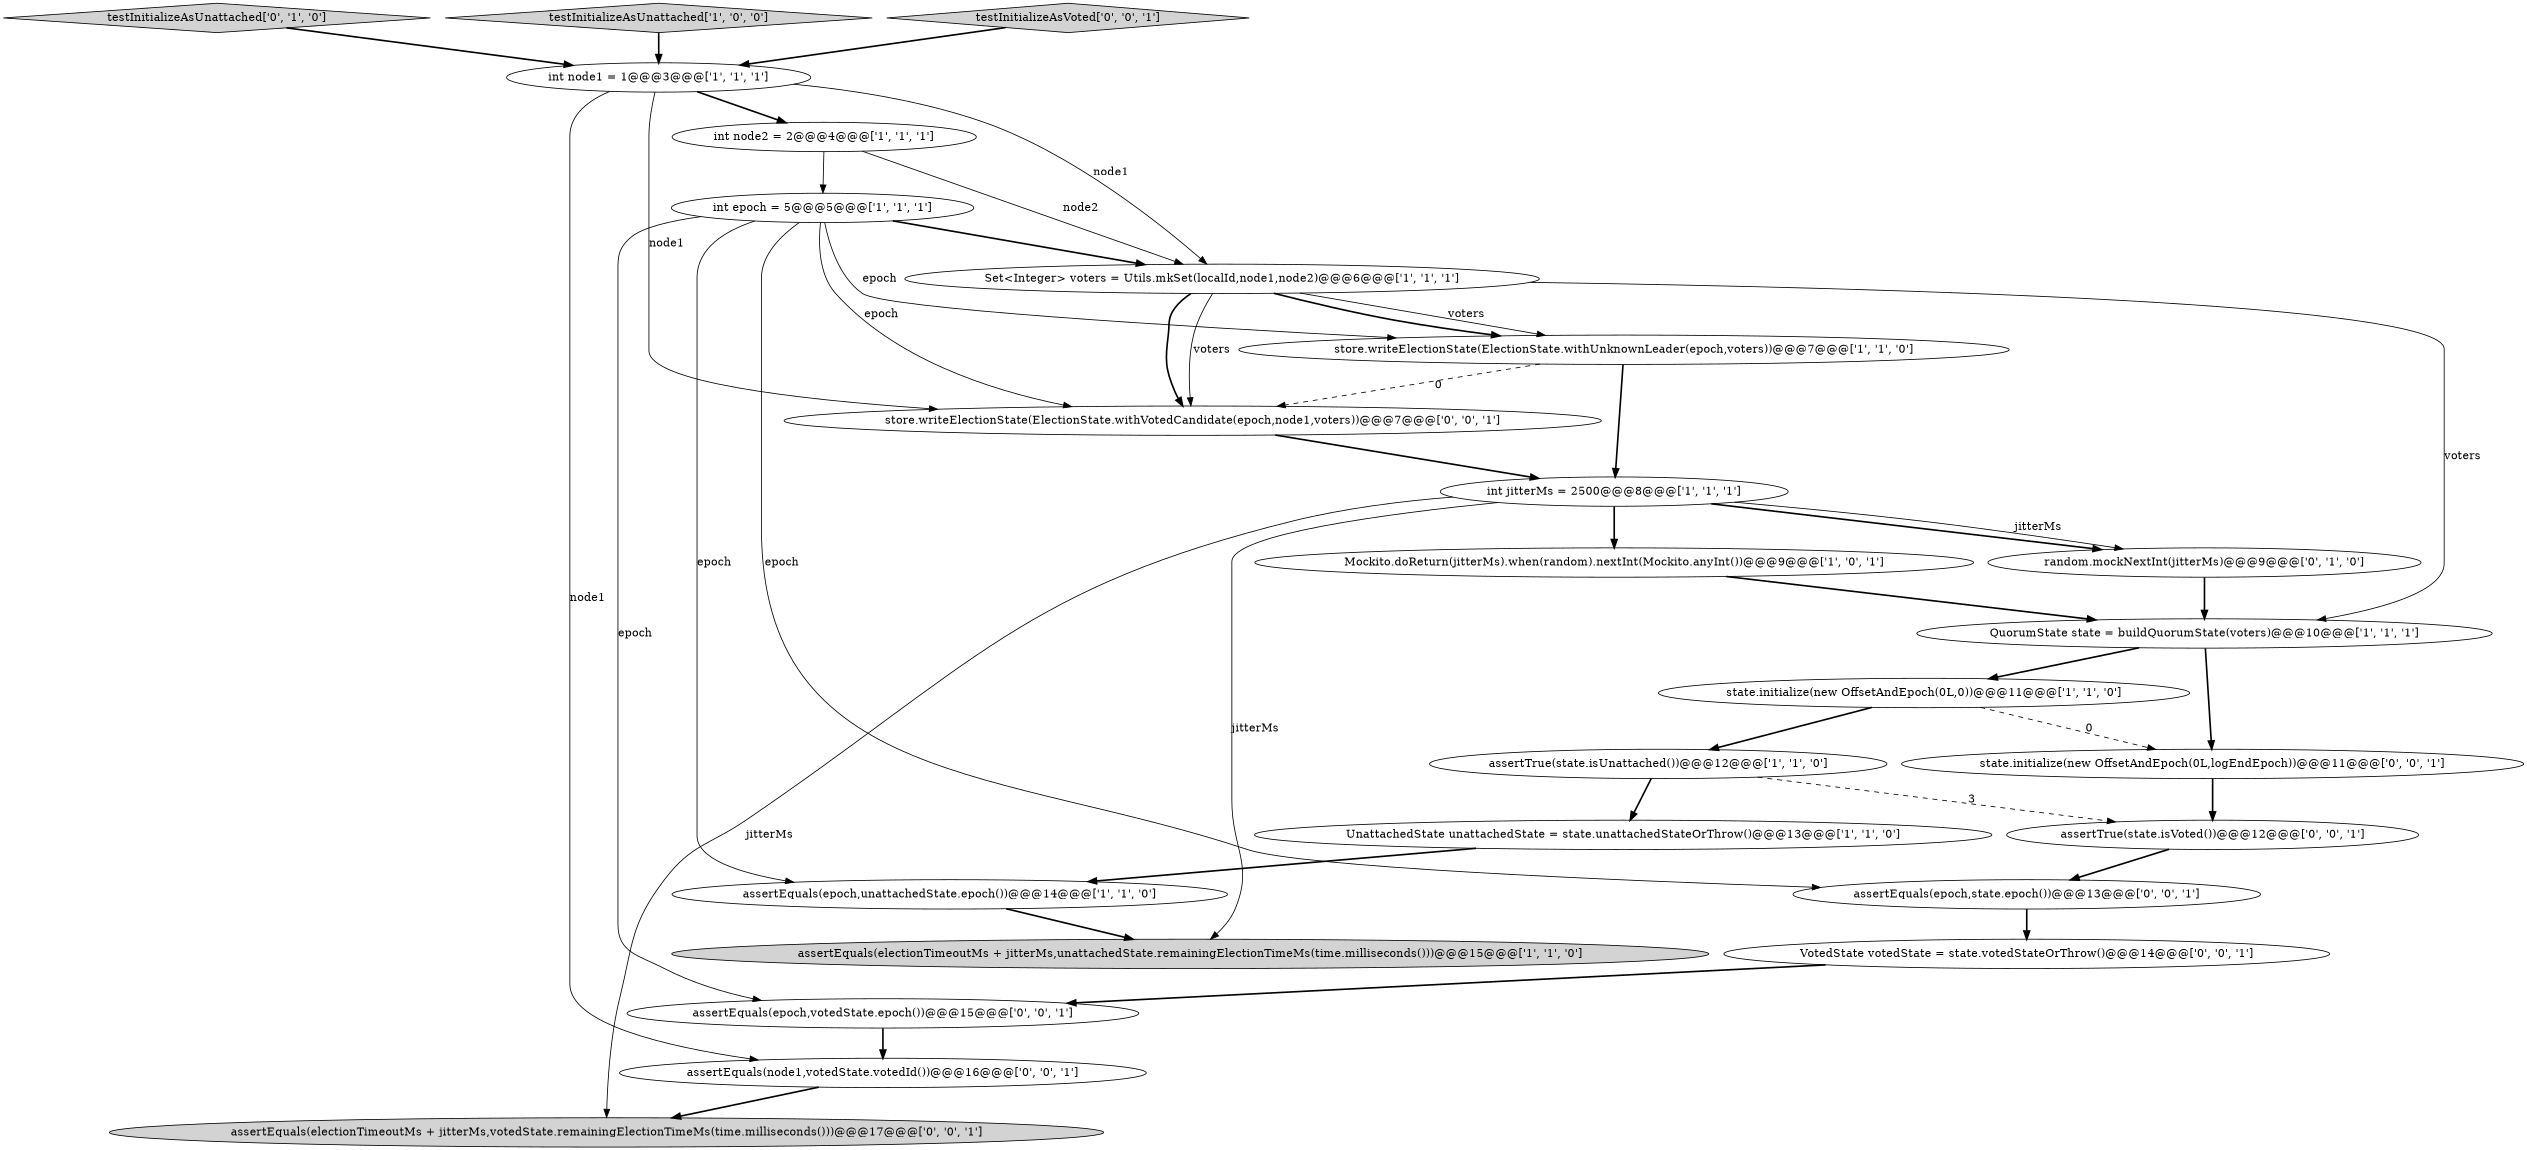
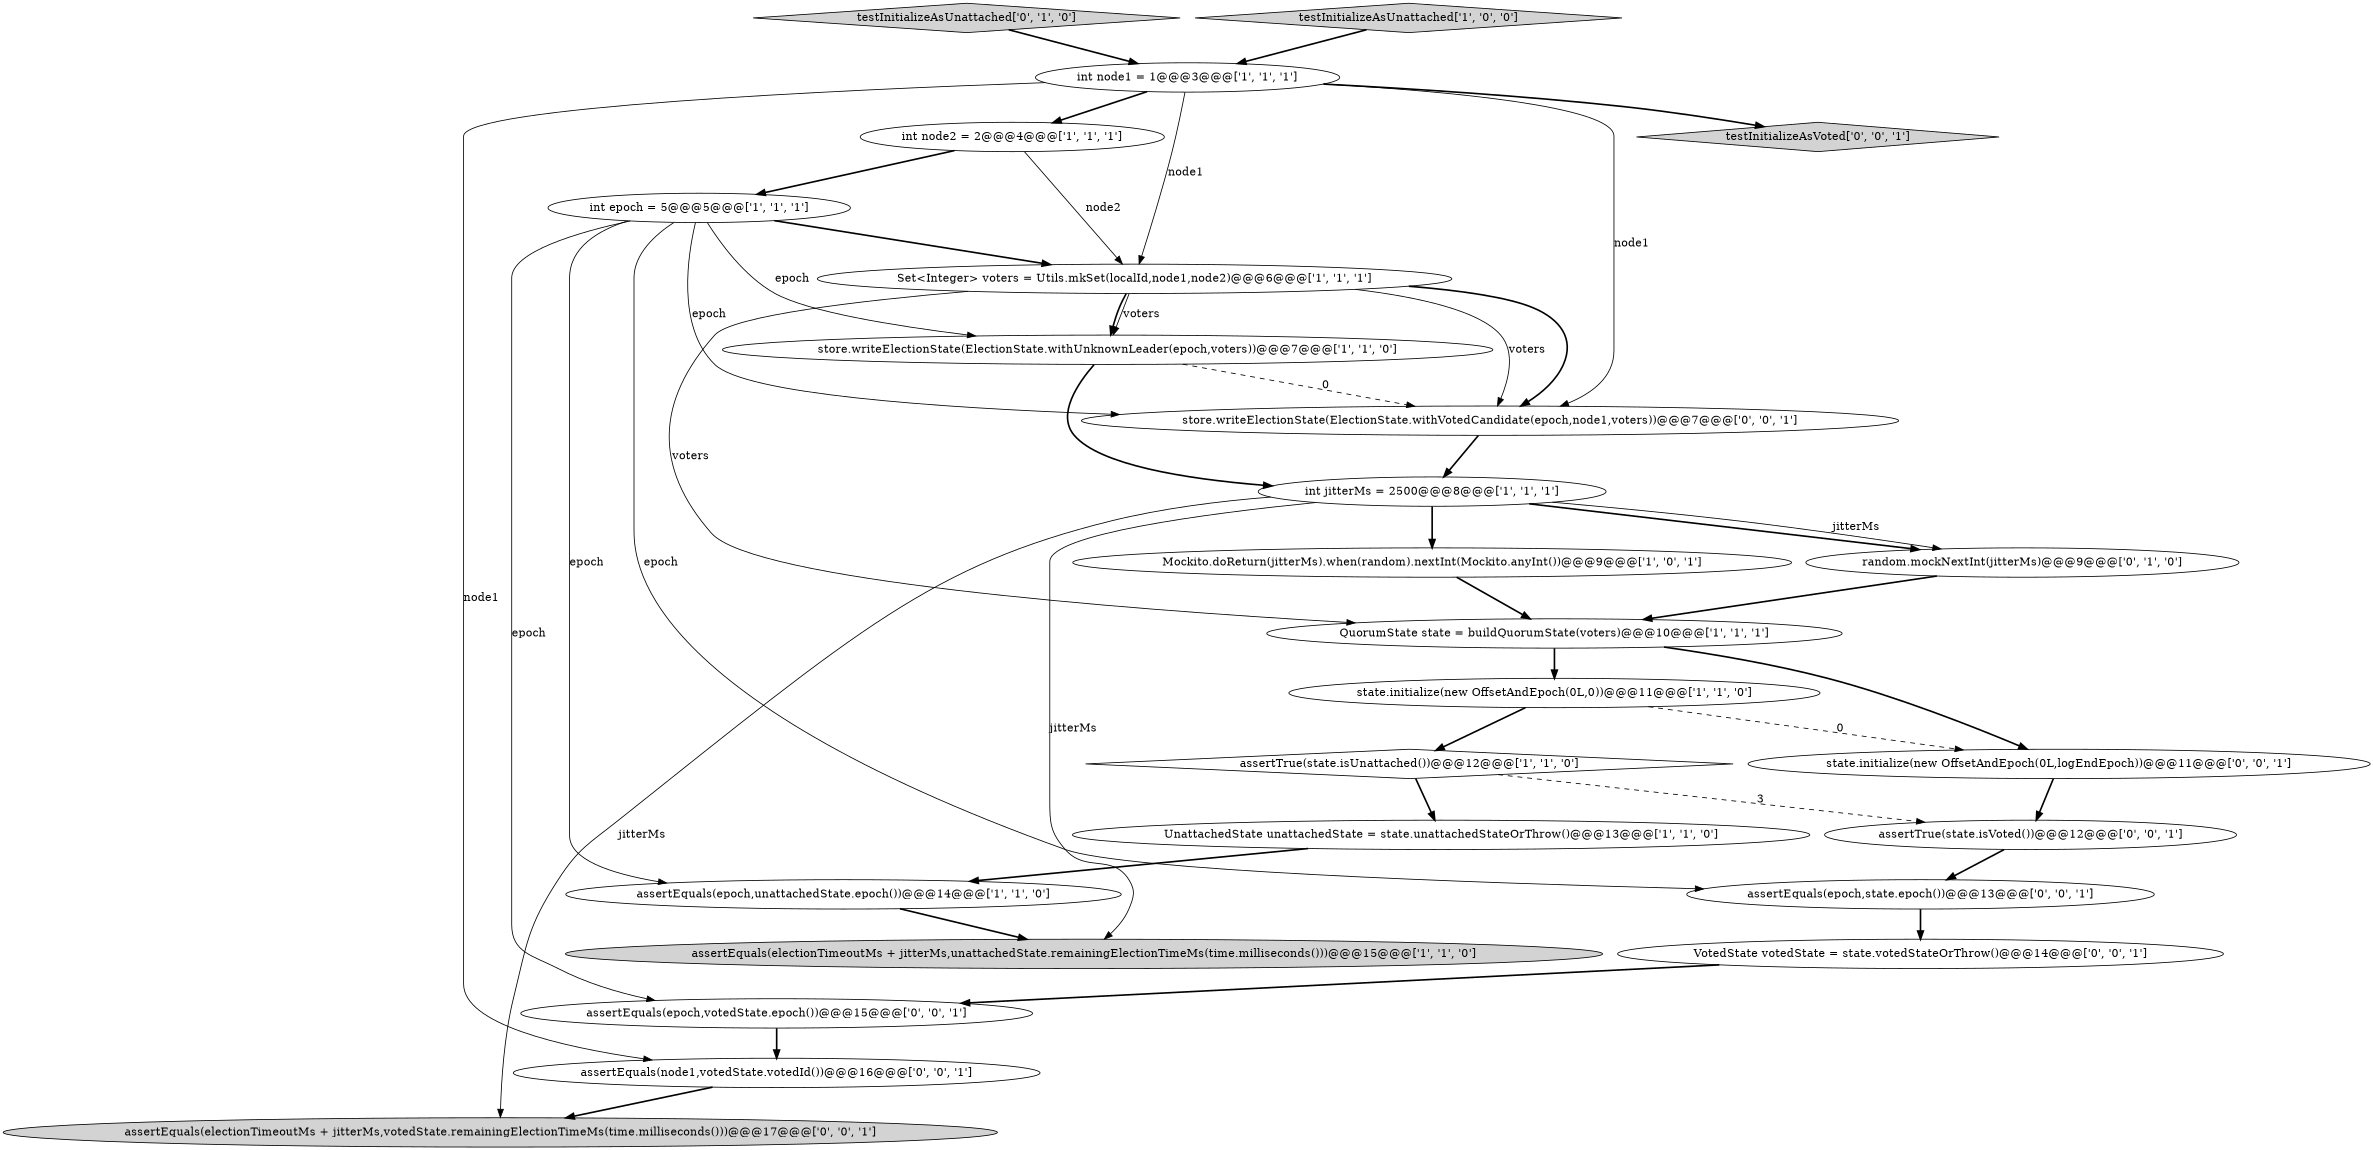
(877, 46) -> (1540, 99)
(823, 168) -> (860, 172)
(1658, 764) -> (1409, 764)
